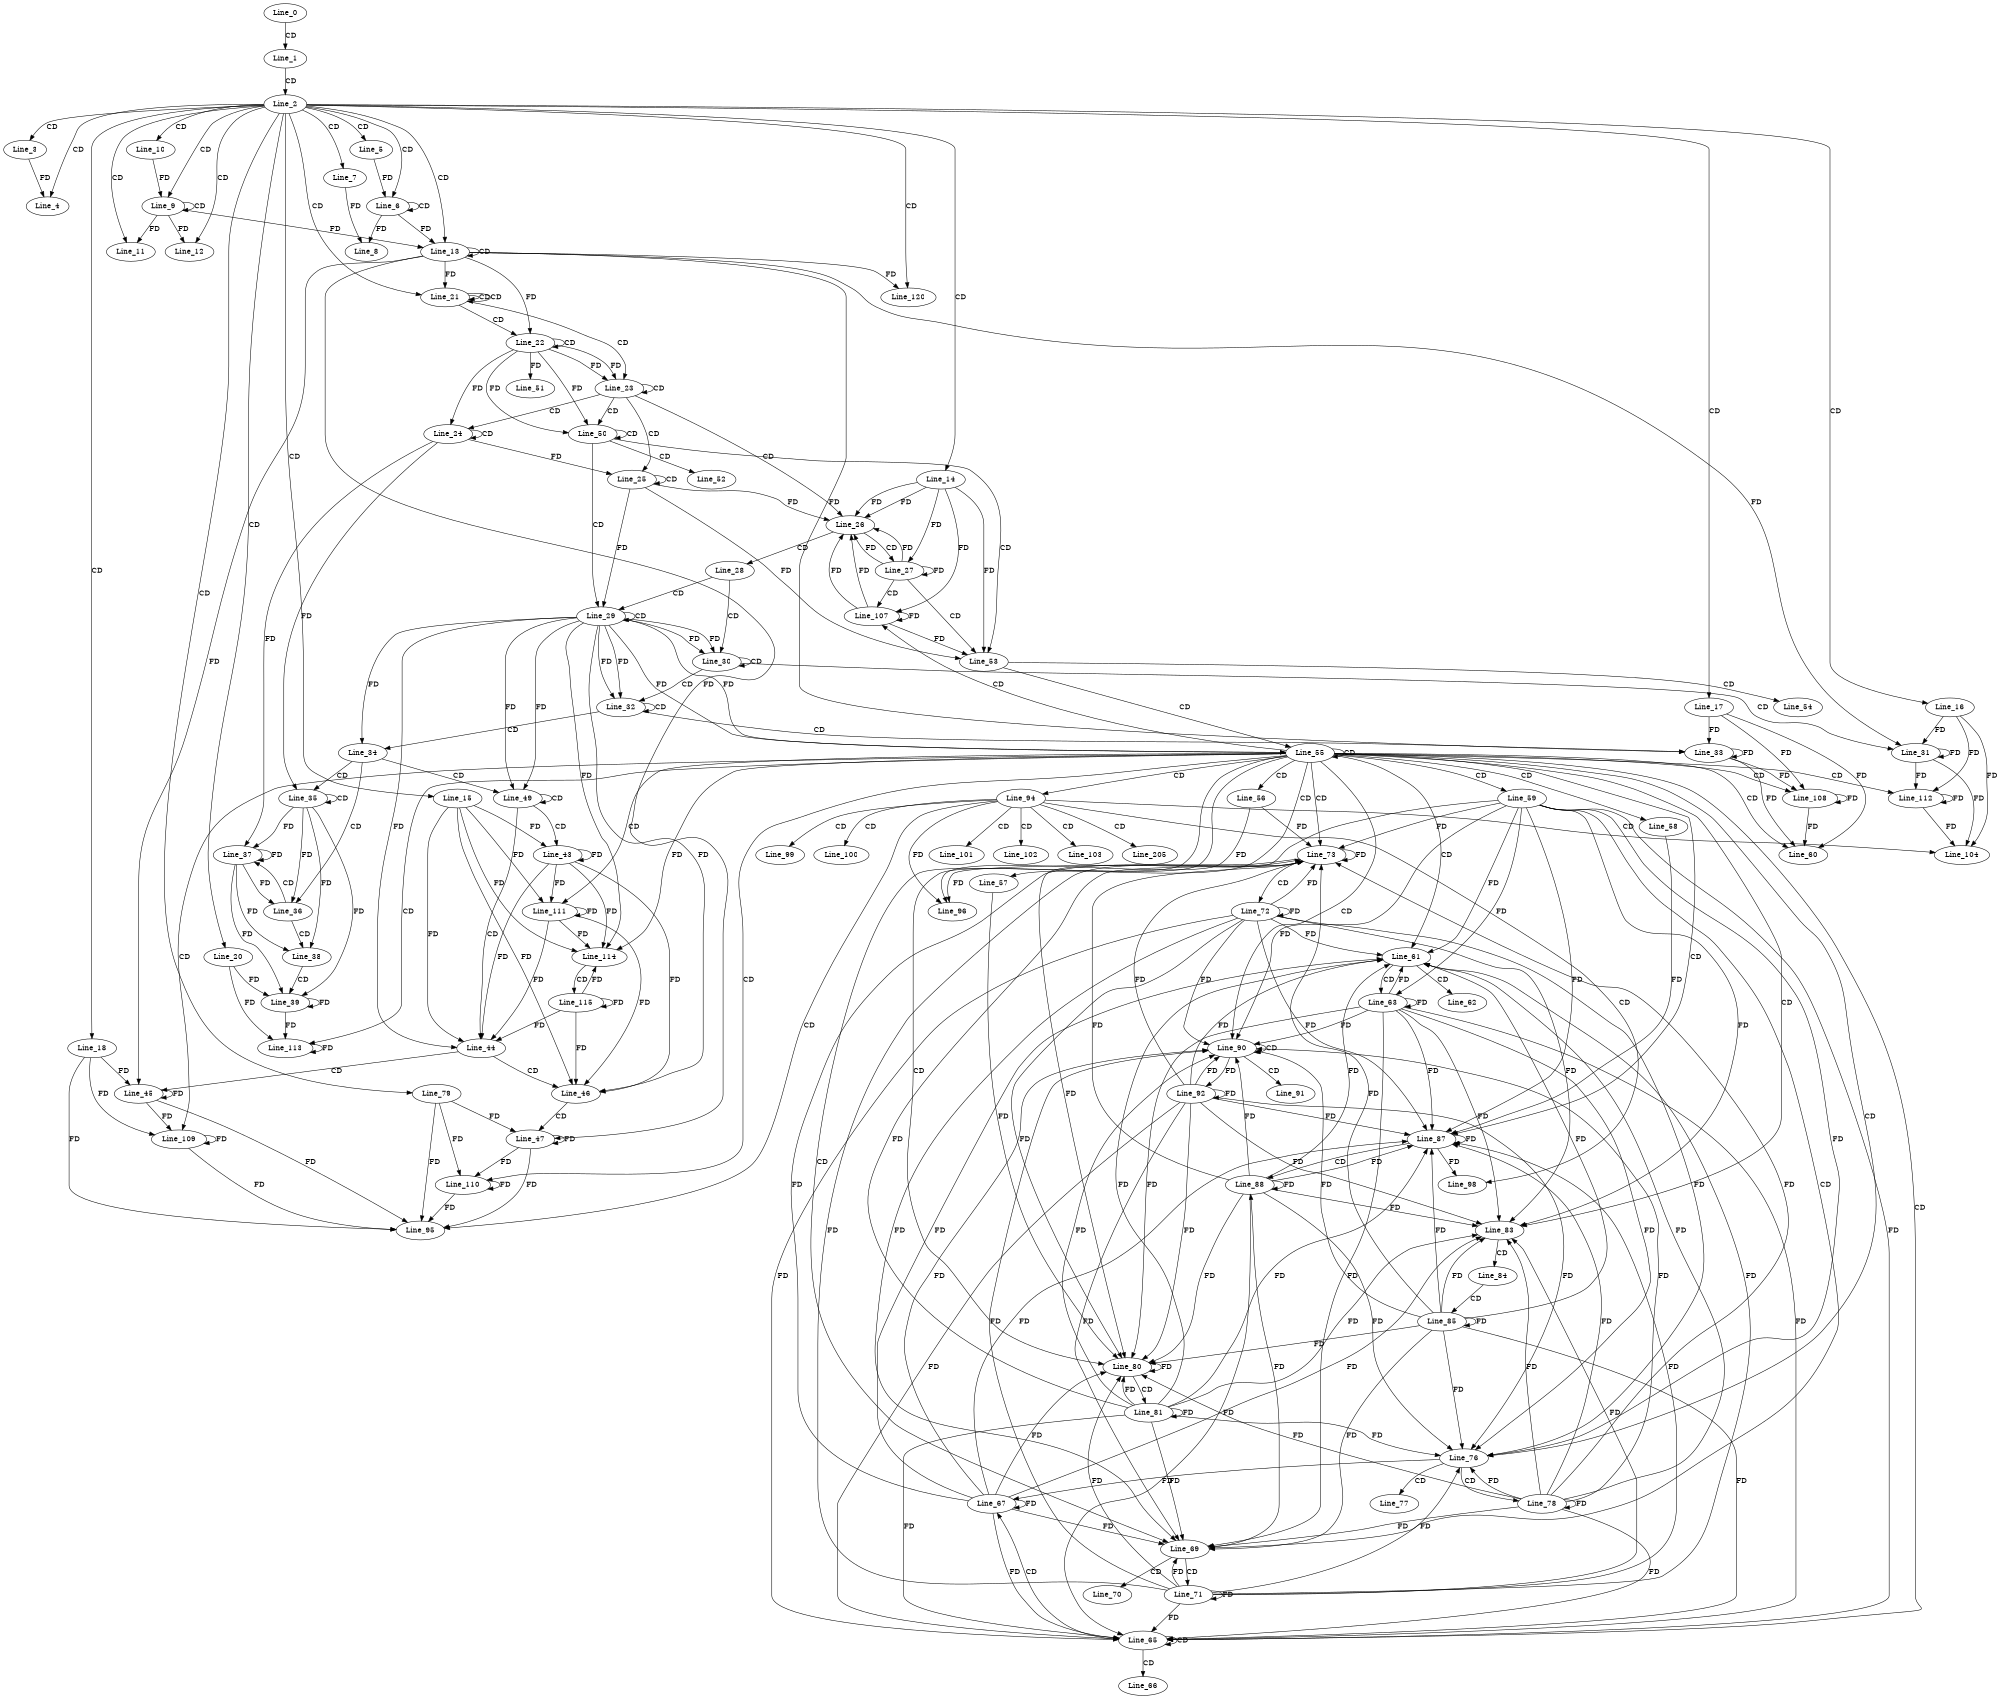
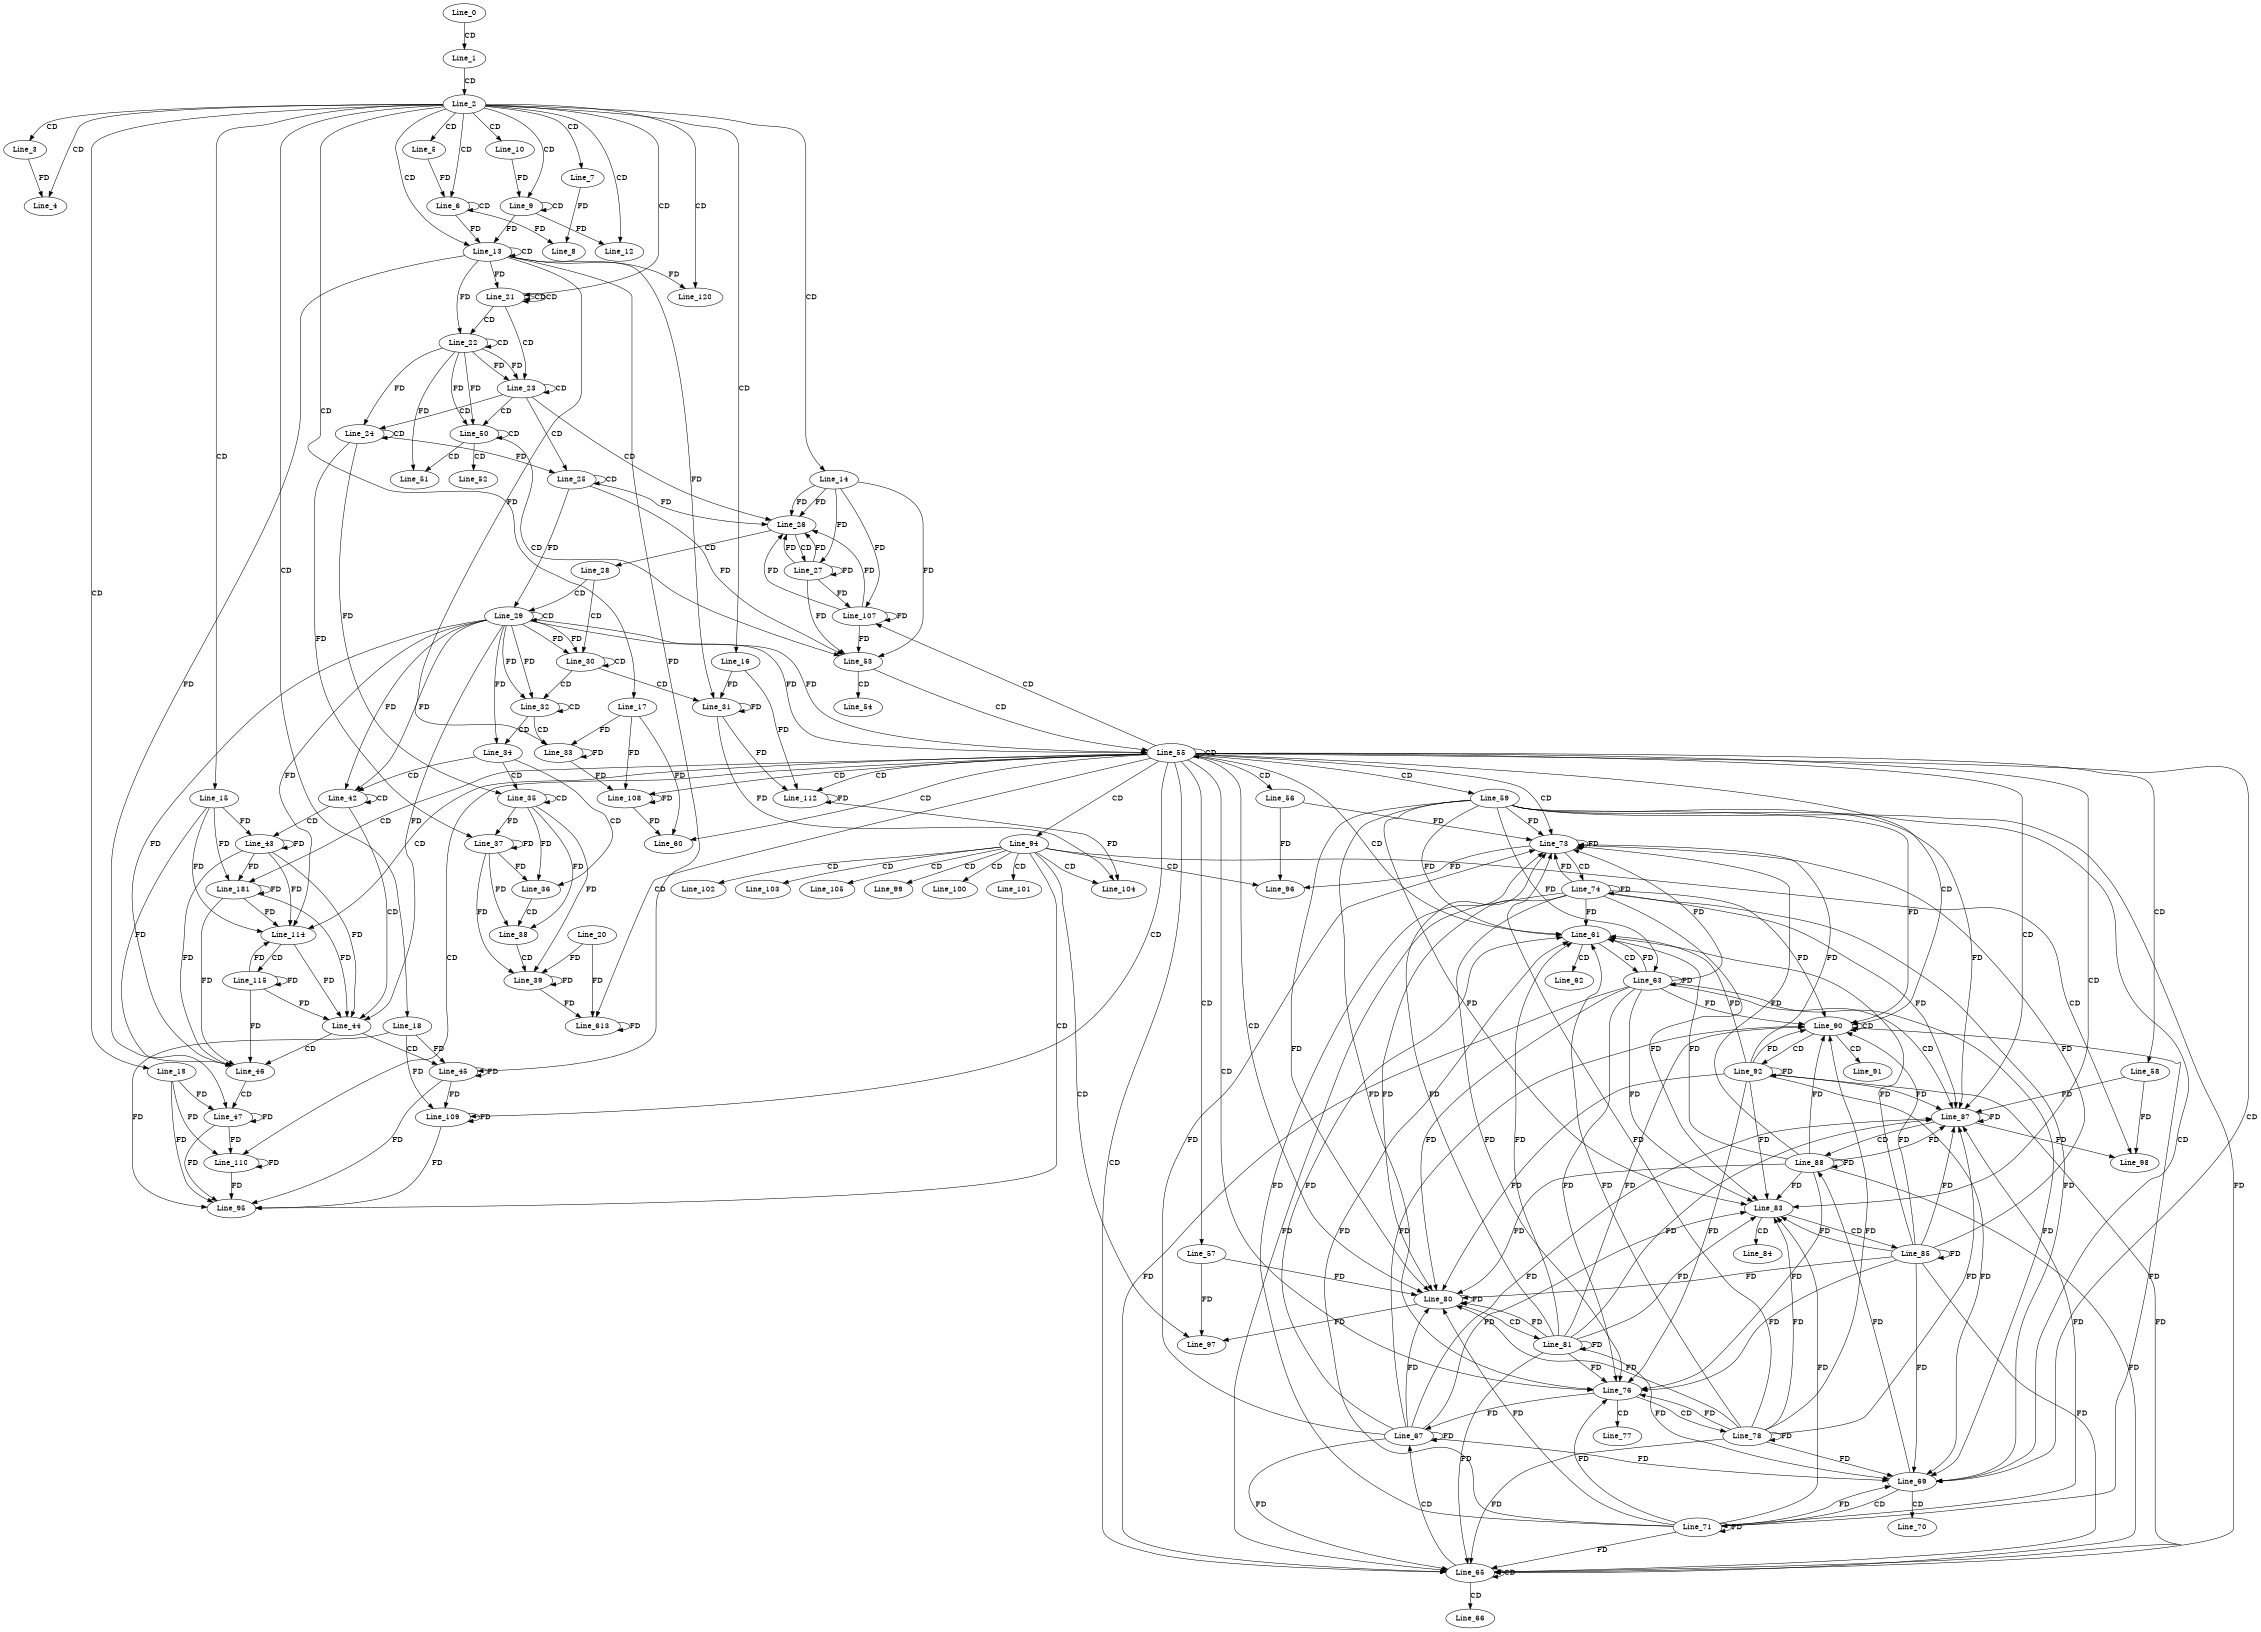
(131, 252) -> none
(593, 523) -> (447, 455)
(248, 529) -> none
(893, 594) -> (842, 594)
(956, 616) -> (821, 616)
(1987, 776) -> none
(1762, 796) -> none
(518, 799) -> (343, 799)
(678, 855) -> (420, 844)
(918, 855) -> (1173, 867)
(1150, 855) -> (827, 890)
(276, 880) -> none
none -> (1685, 909)
(550, 912) -> (234, 890)
(1256, 912) -> (1586, 890)
(428, 928) -> (316, 978)
(285, 1048) -> (593, 1026)
(1231, 1071) -> (1799, 1049)
(1434, 1071) -> (1928, 1049)
(437, 1094) -> (172, 1072)
none -> (2140, 1115)
(1469, 1297) -> (1840, 1230)
none -> (1202, 1345)
